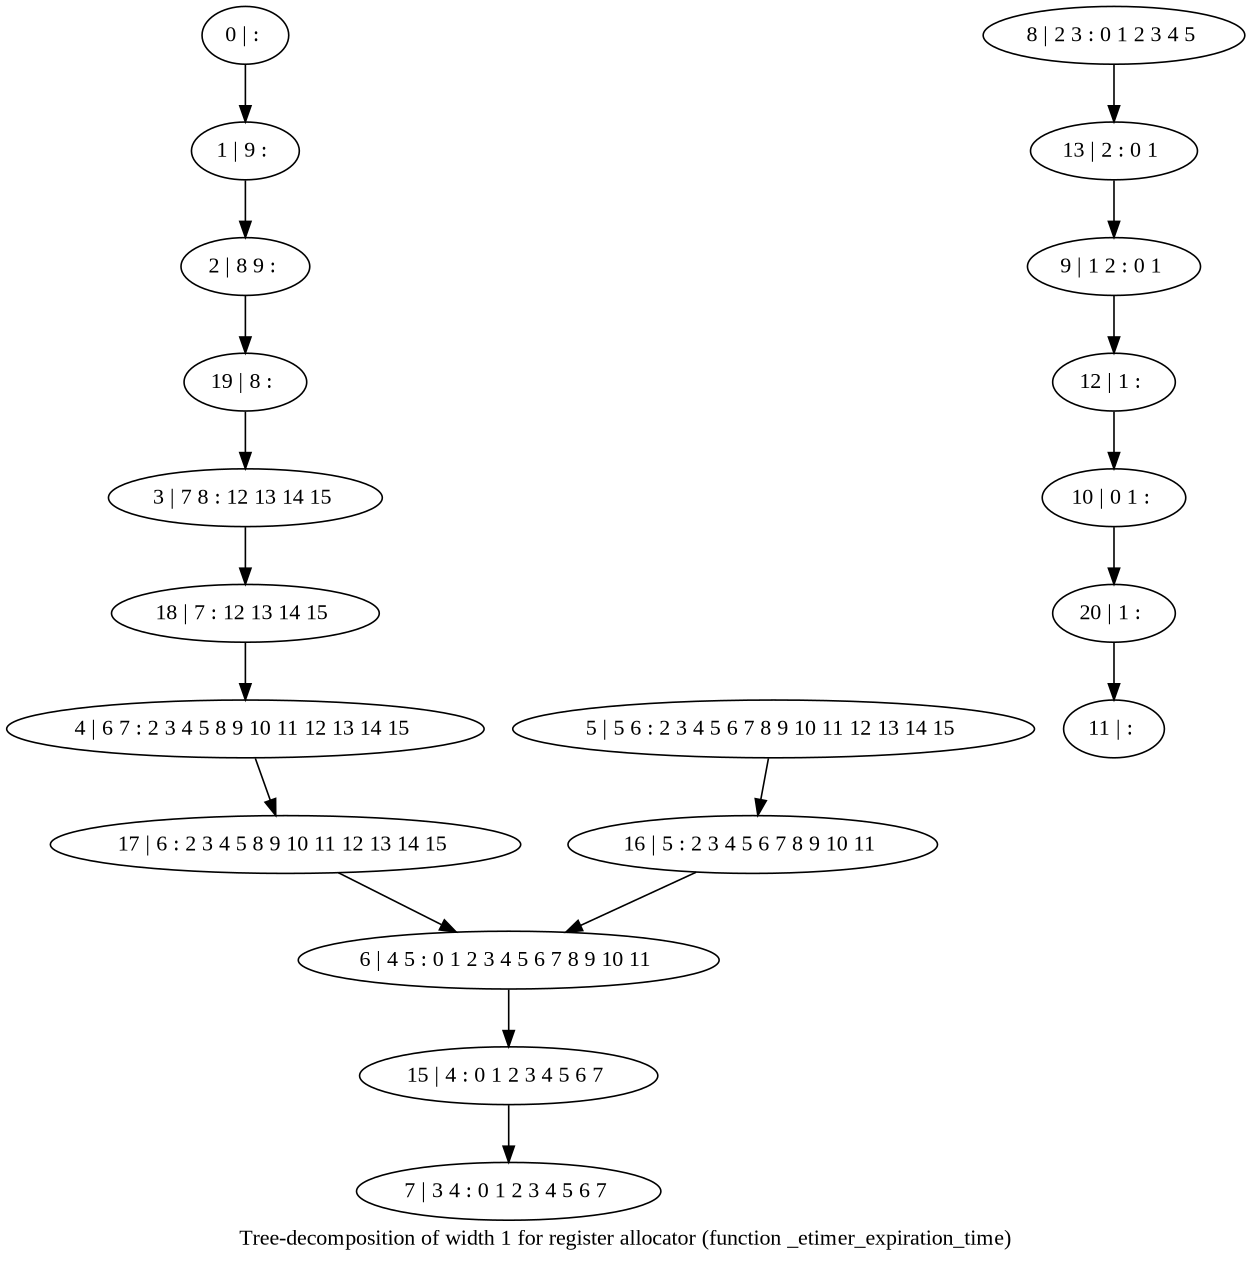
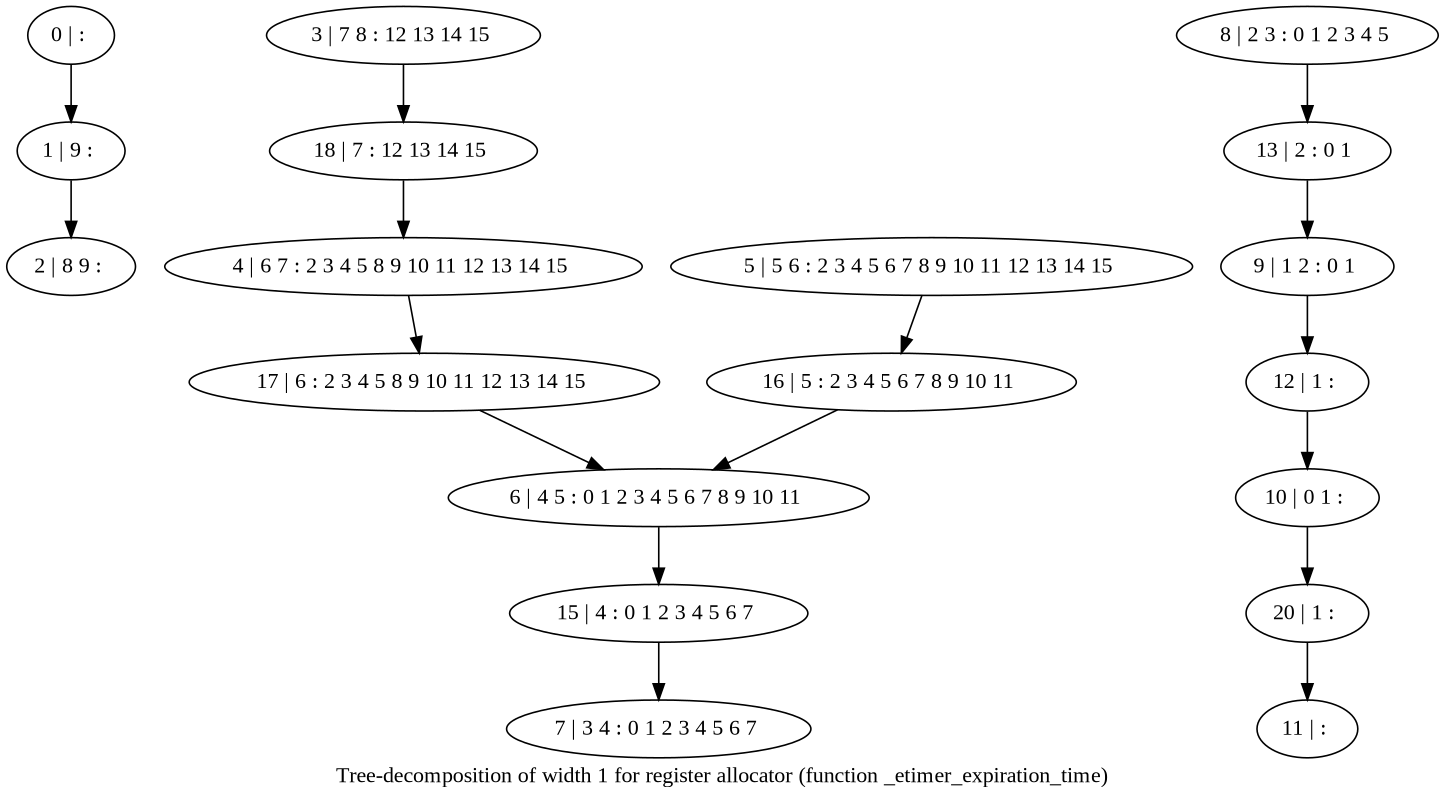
(245, 382) -> none
